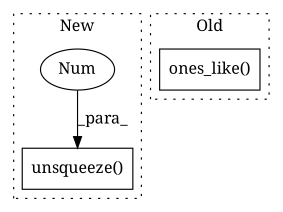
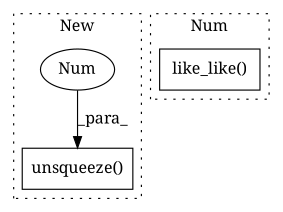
(210, 27) -> (210, 27)
(210, 70) -> (210, 70)
